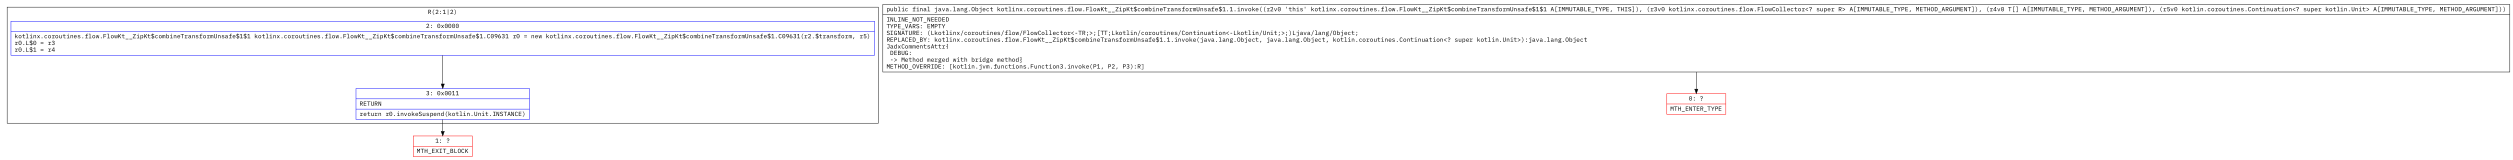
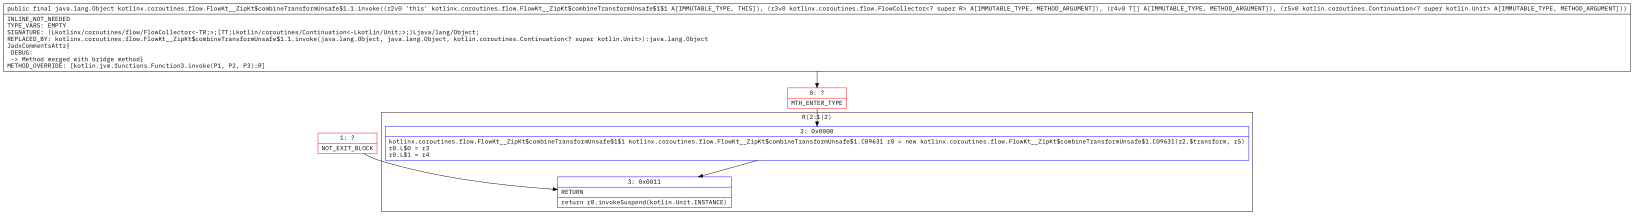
none -> (817, 115)
(443, 126) -> (457, 178)
(443, 151) -> (347, 148)
